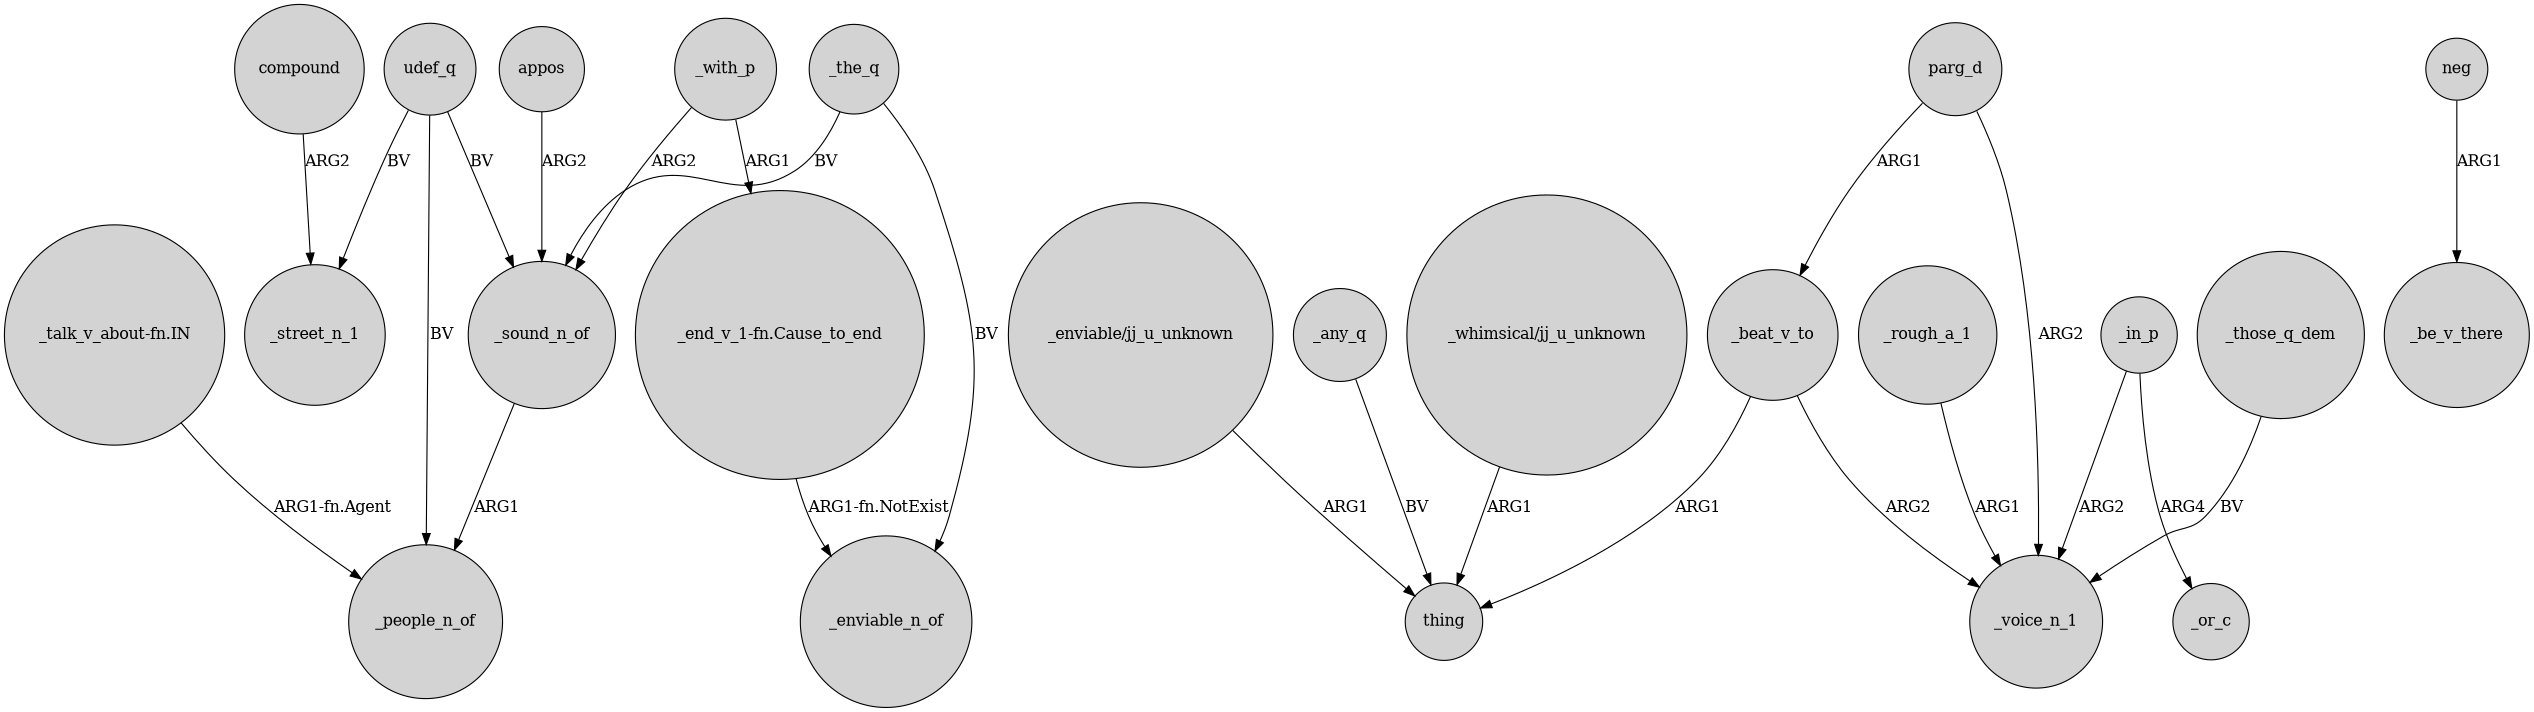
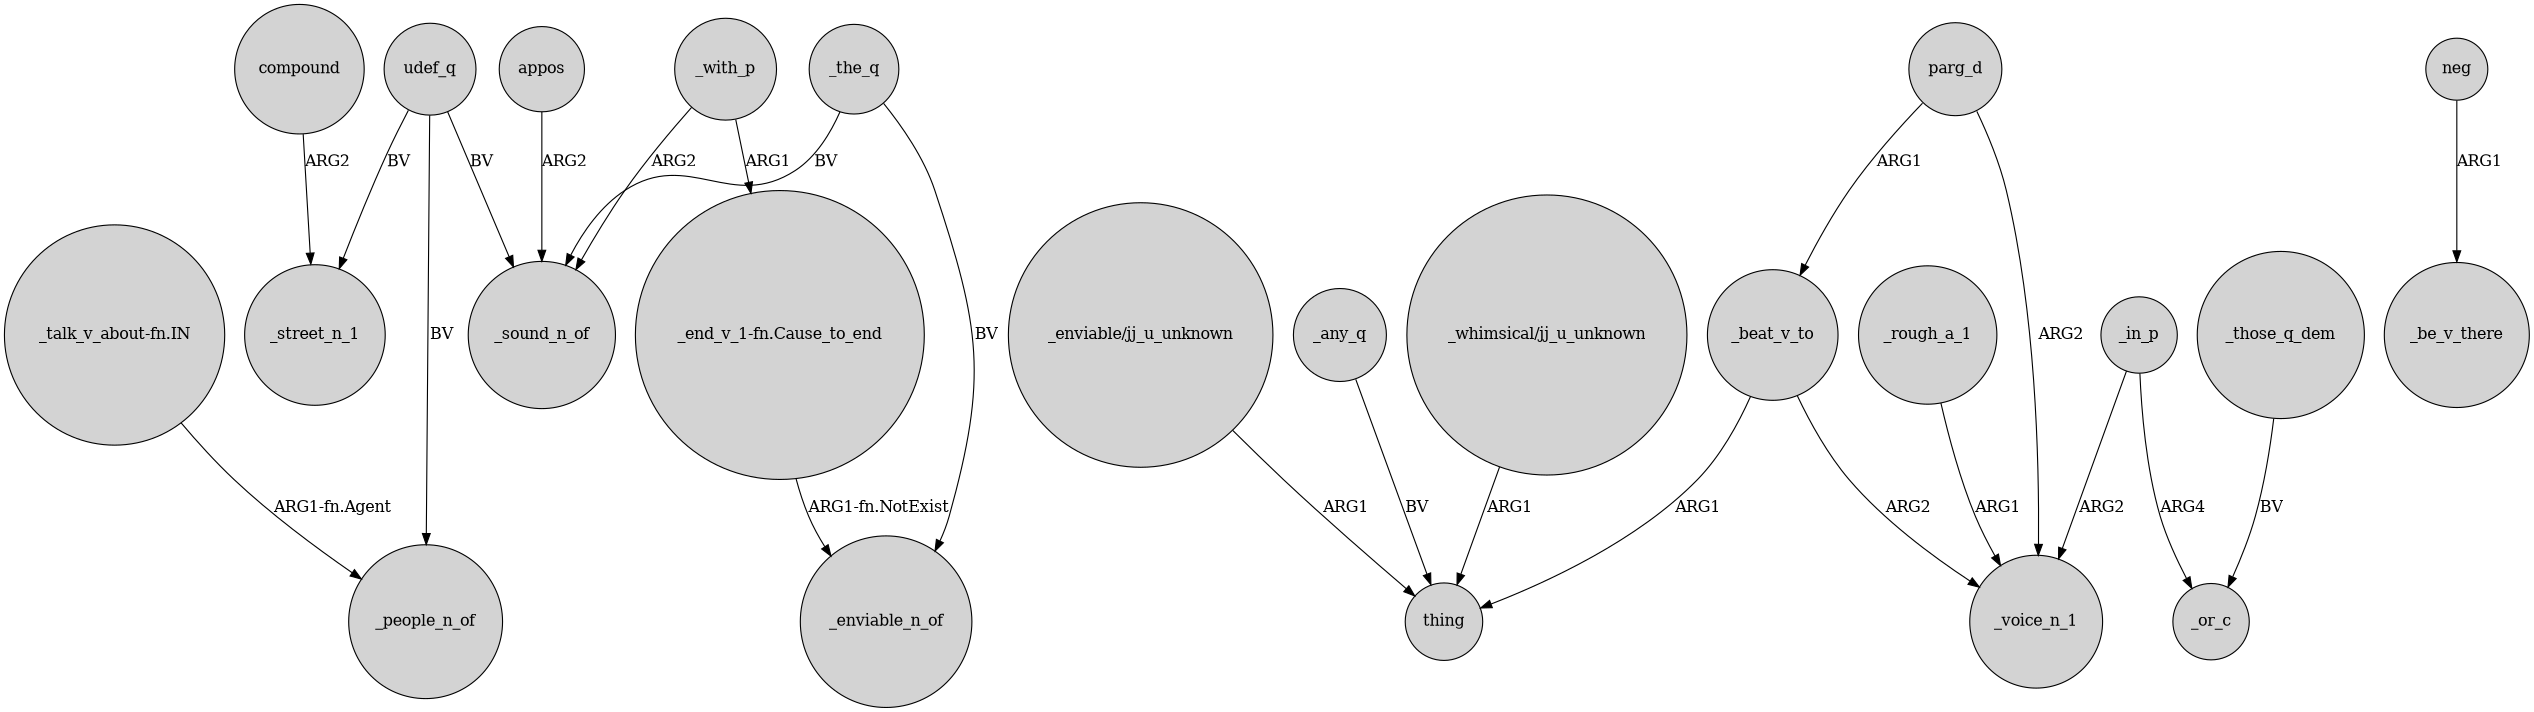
(487, 471) -> none
(2203, 519) -> (2260, 499)
